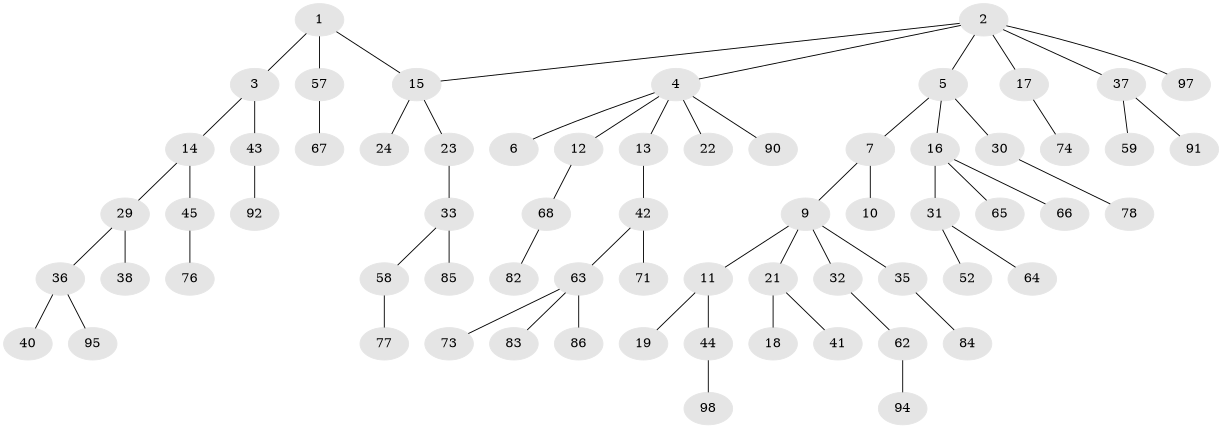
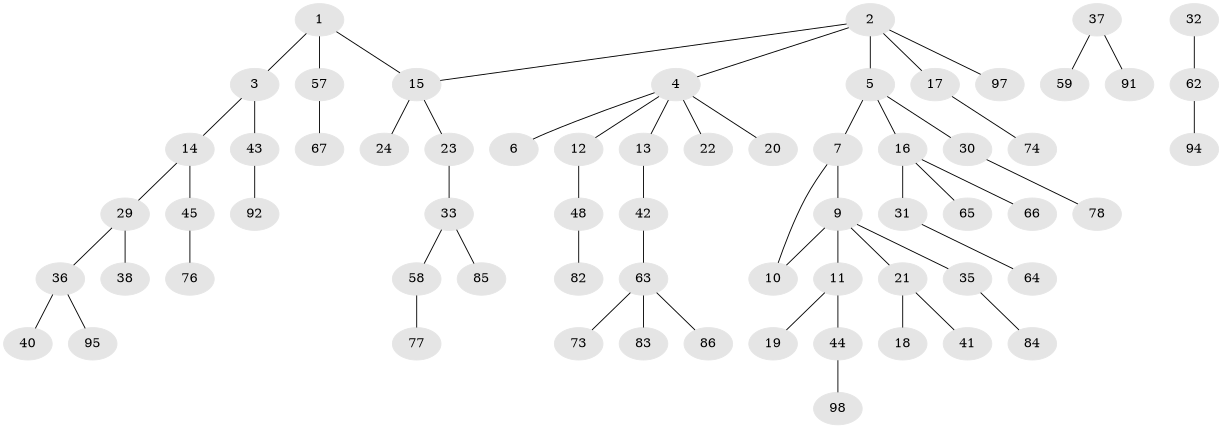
(1052, 52) -> none
(773, 149) -> (773, 149)
(546, 214) -> (579, 214)
(822, 247) -> (806, 247)
(643, 279) -> none
(967, 279) -> none
